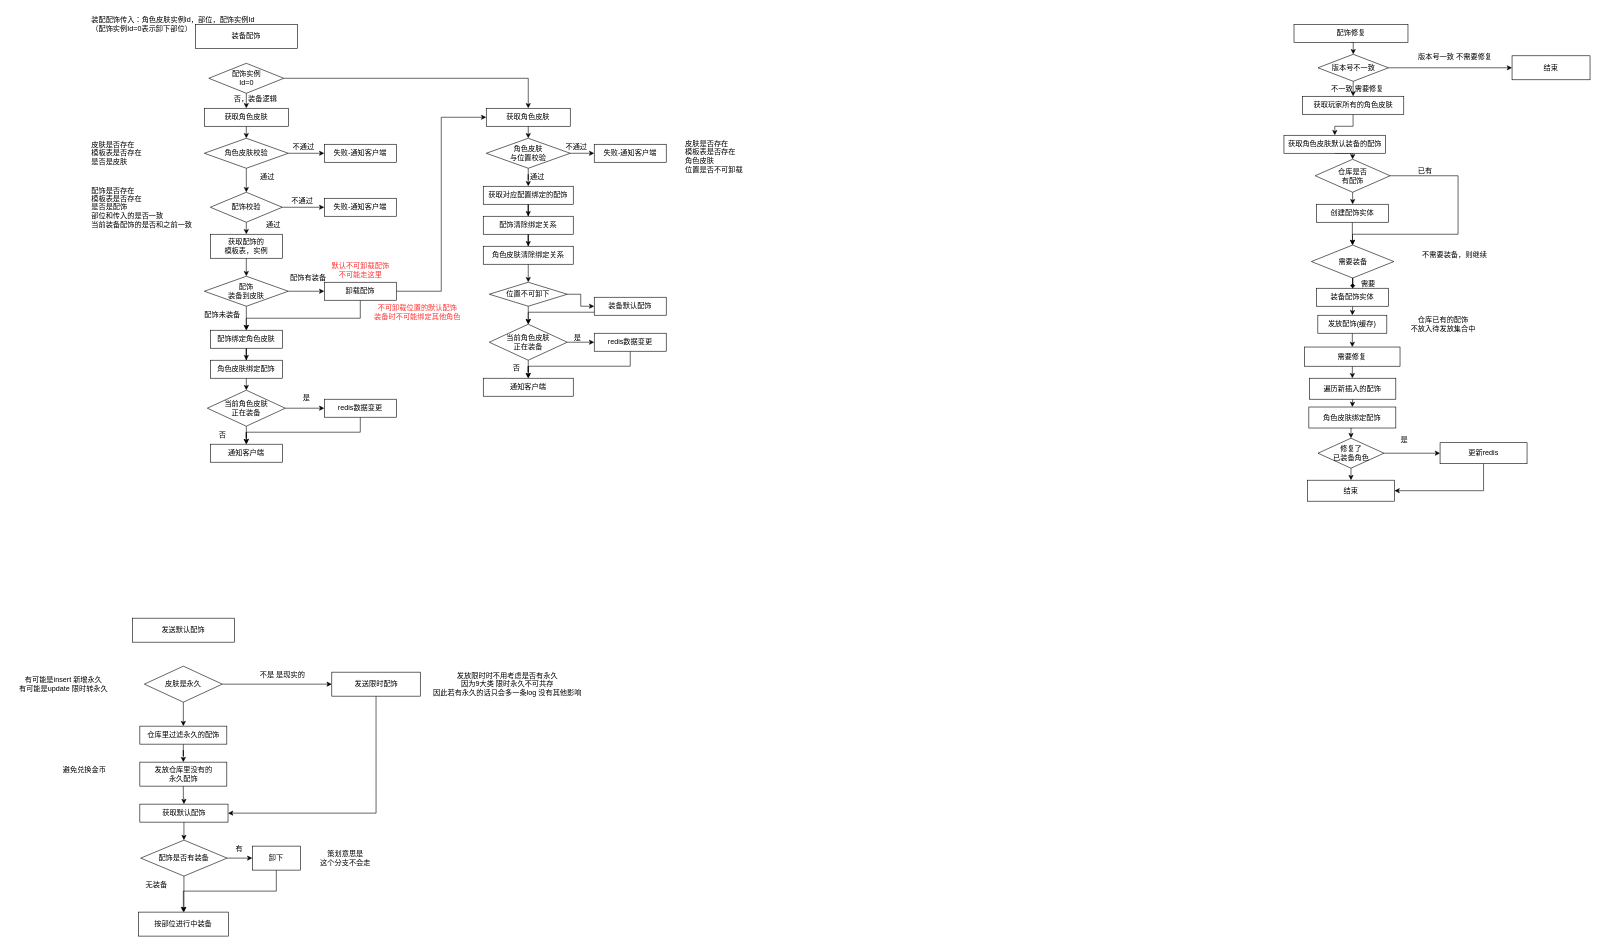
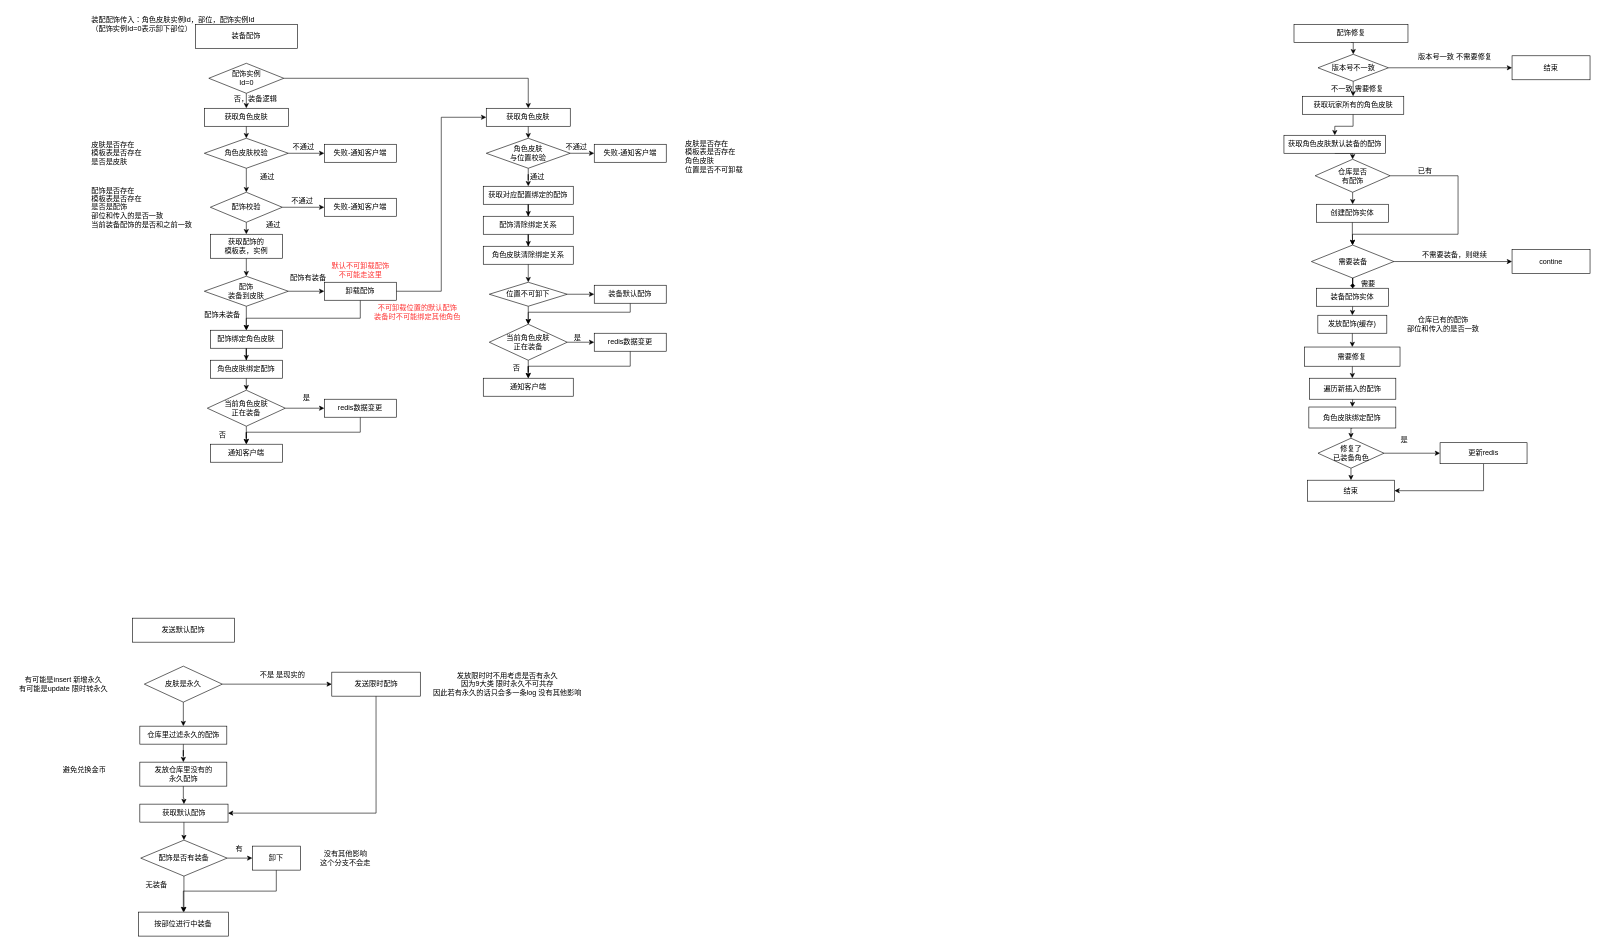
none -> (1451, 262)
none -> (1551, 262)
(630, 306) -> (630, 294)
(1444, 324) -> (1444, 324)
(346, 858) -> (346, 858)
